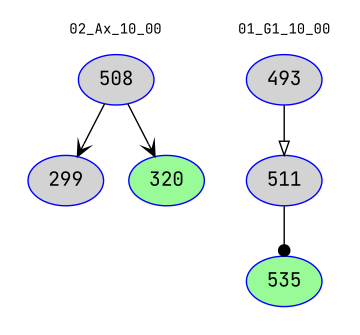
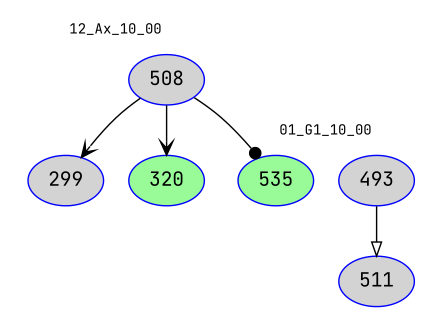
(116, 30) -> (116, 30)
(284, 226) -> (236, 131)
